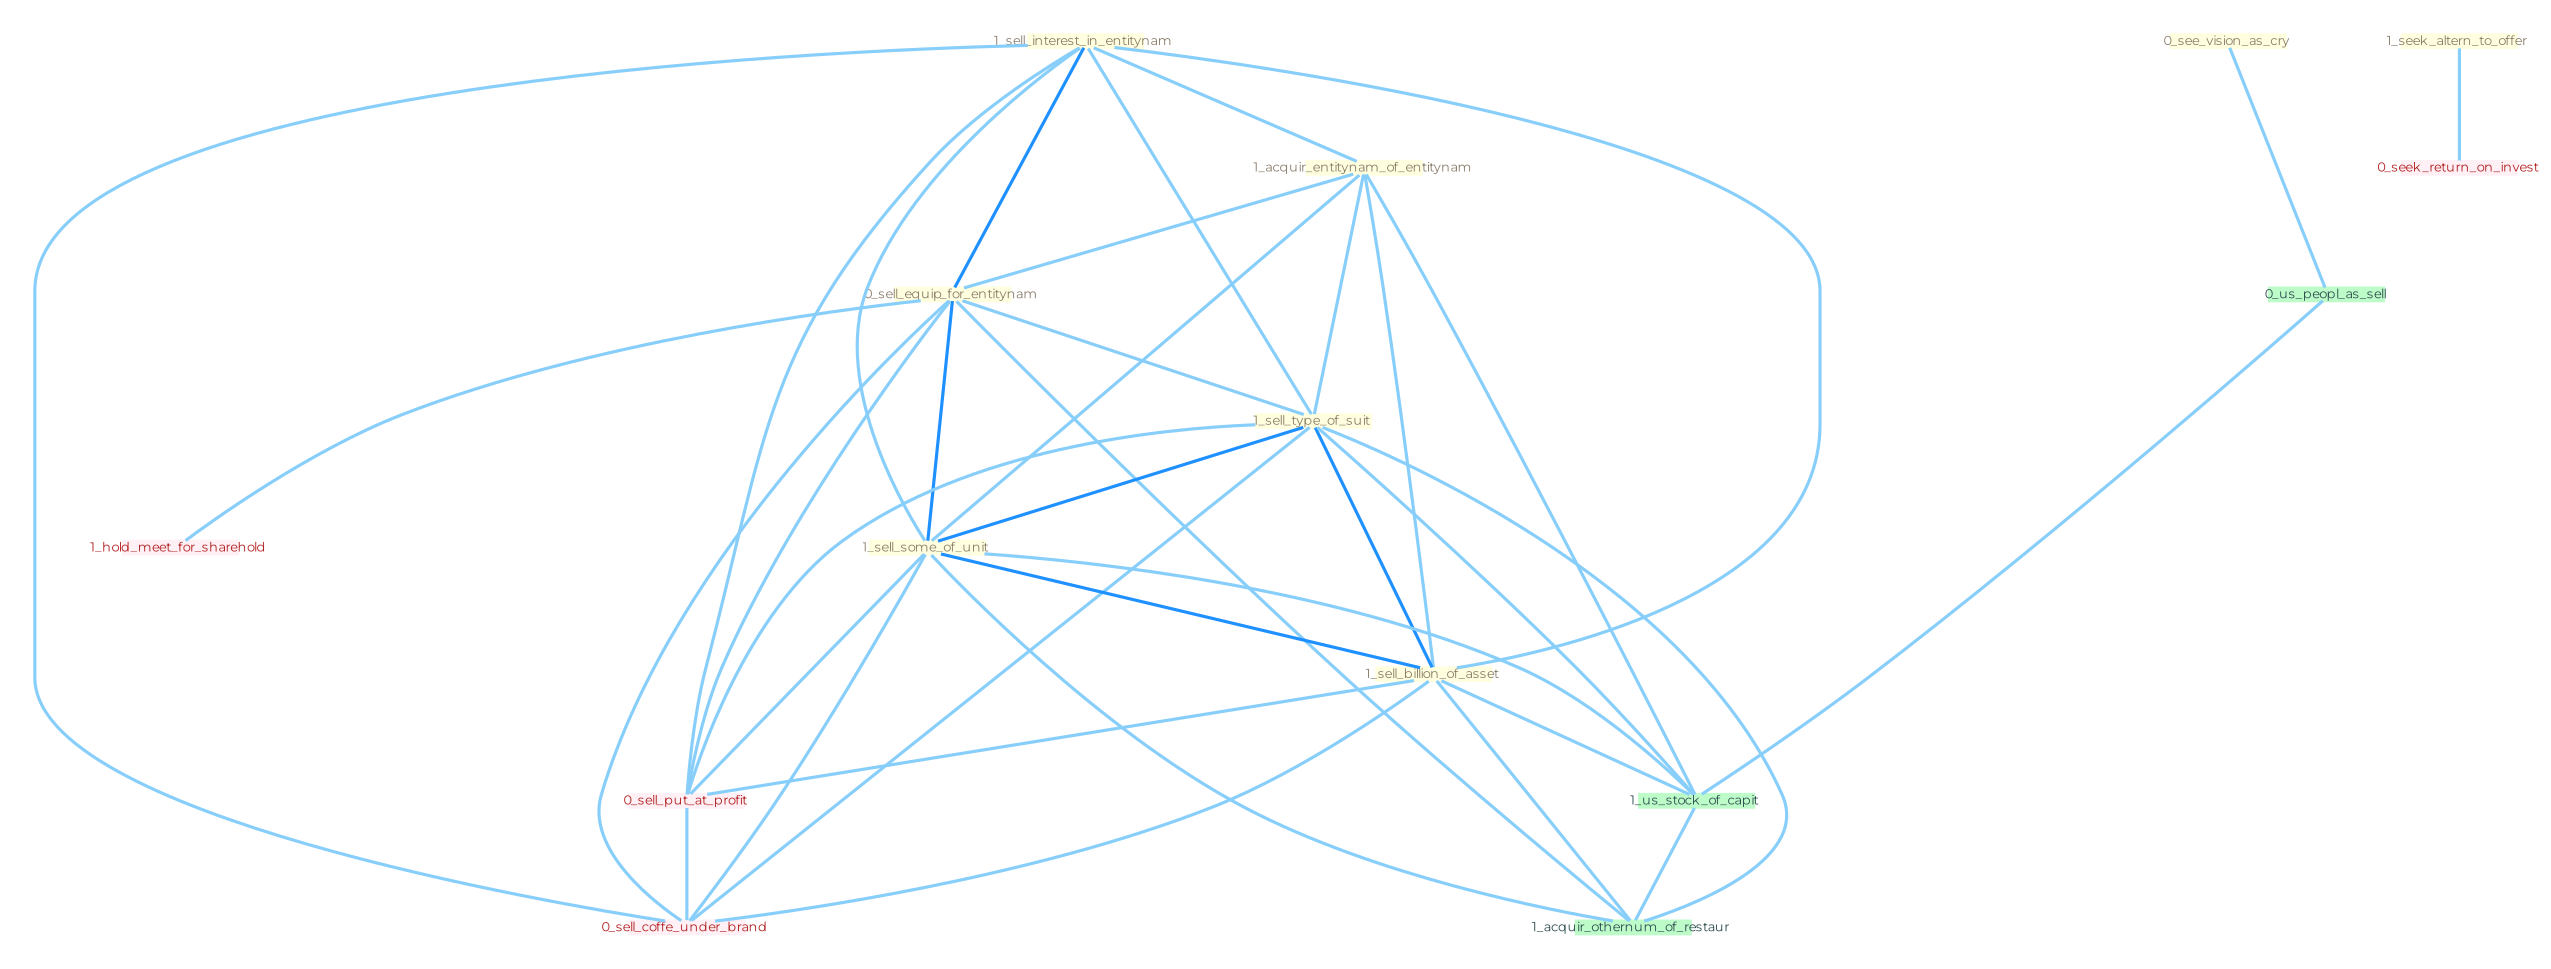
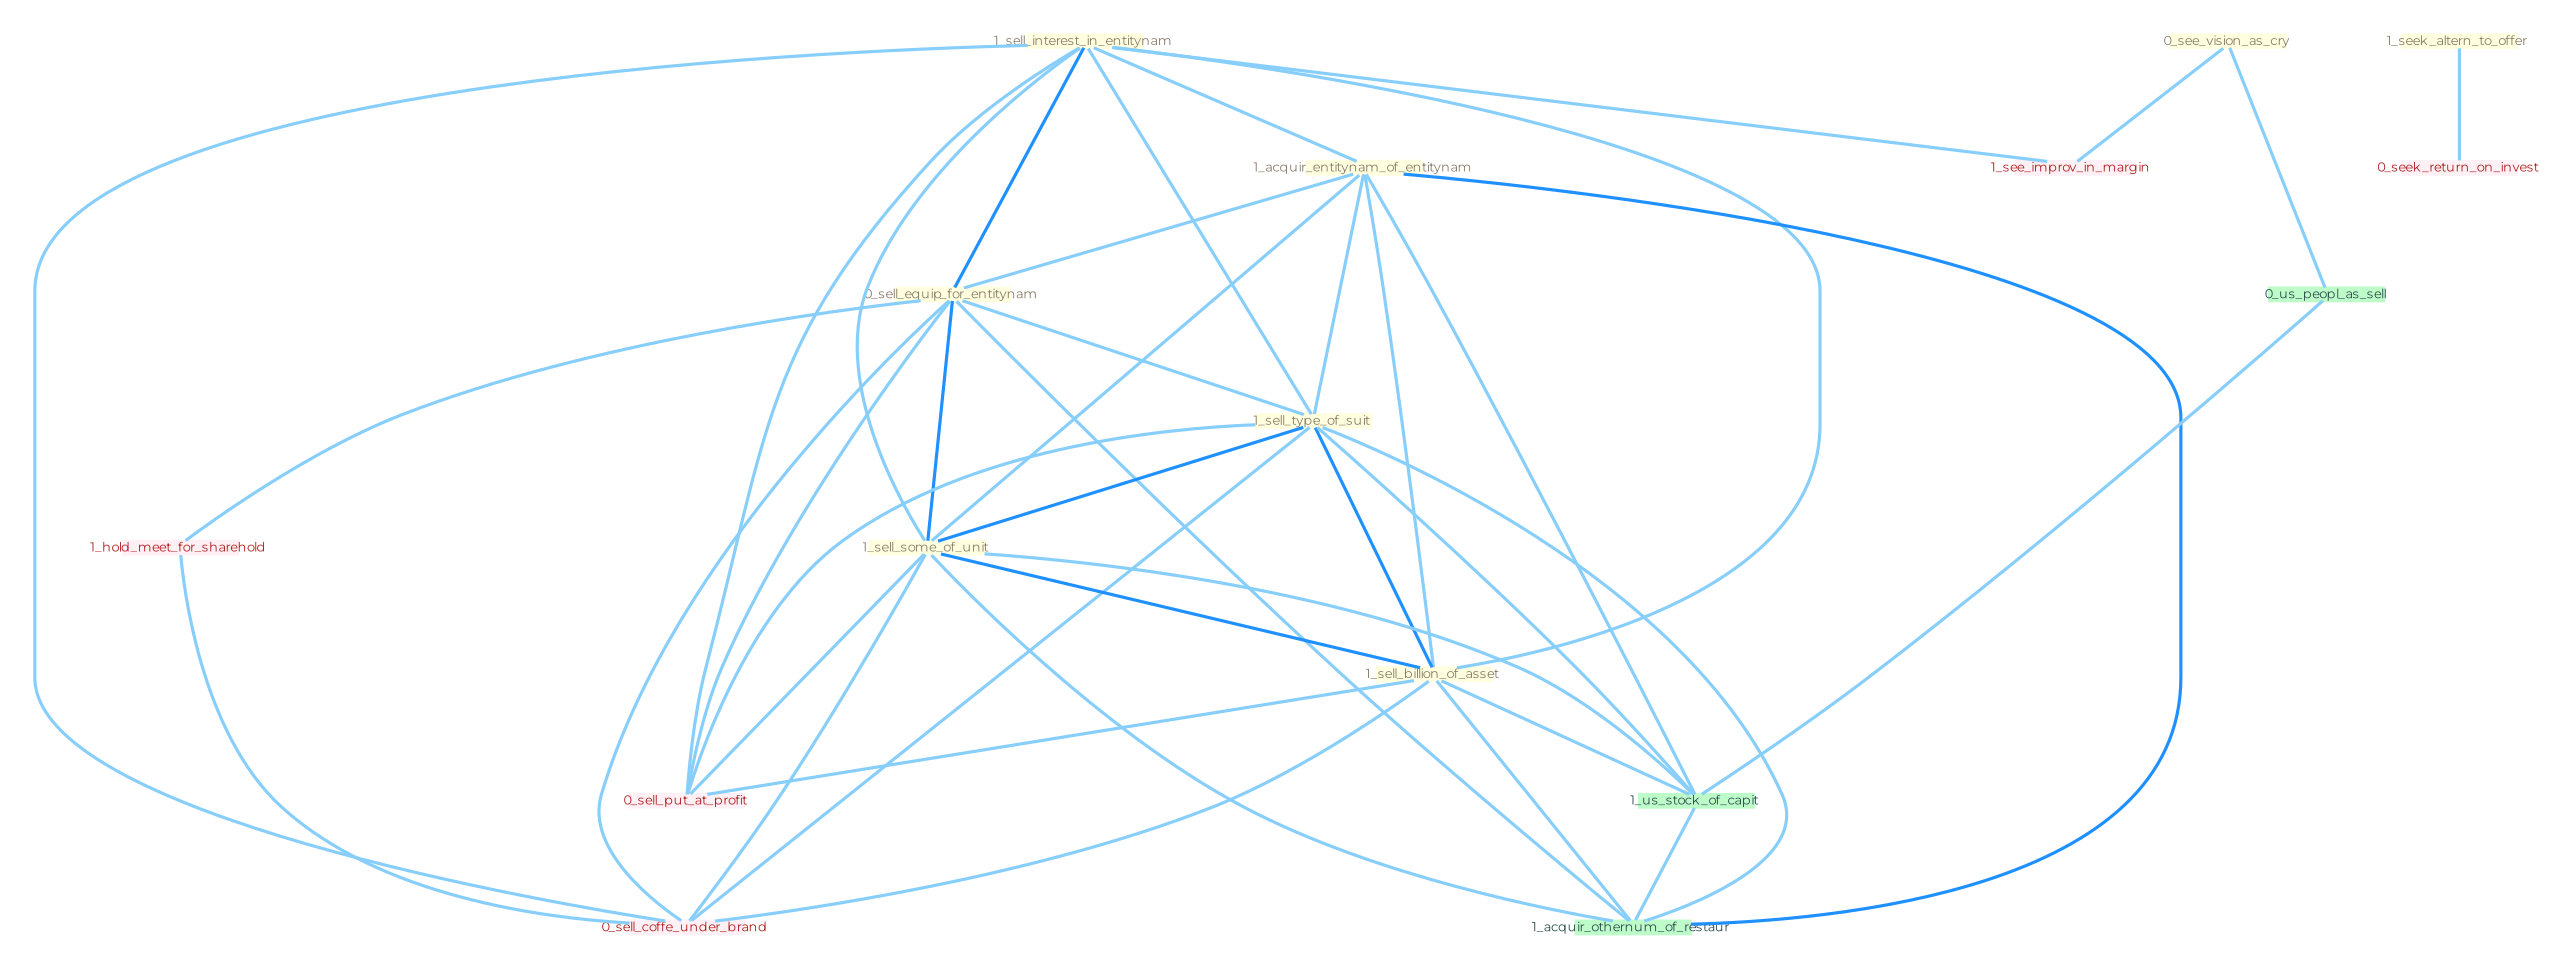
none -> (2073, 168)
none -> (2166, 386)
(687, 864) -> (294, 817)
